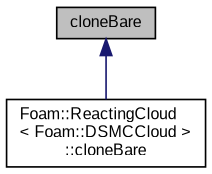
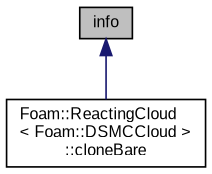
(106, 23) -> (106, 23)
